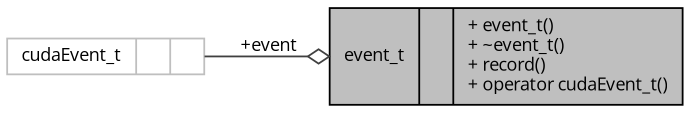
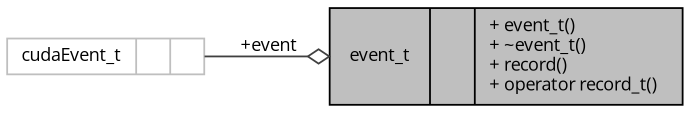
(568, 85) -> (573, 85)
